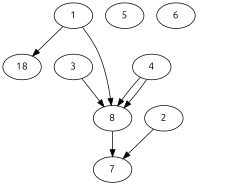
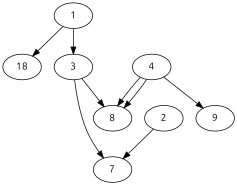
(125, 16) -> none
(176, 16) -> none
(102, 61) -> (73, 38)
none -> (215, 118)
(113, 140) -> (82, 118)
